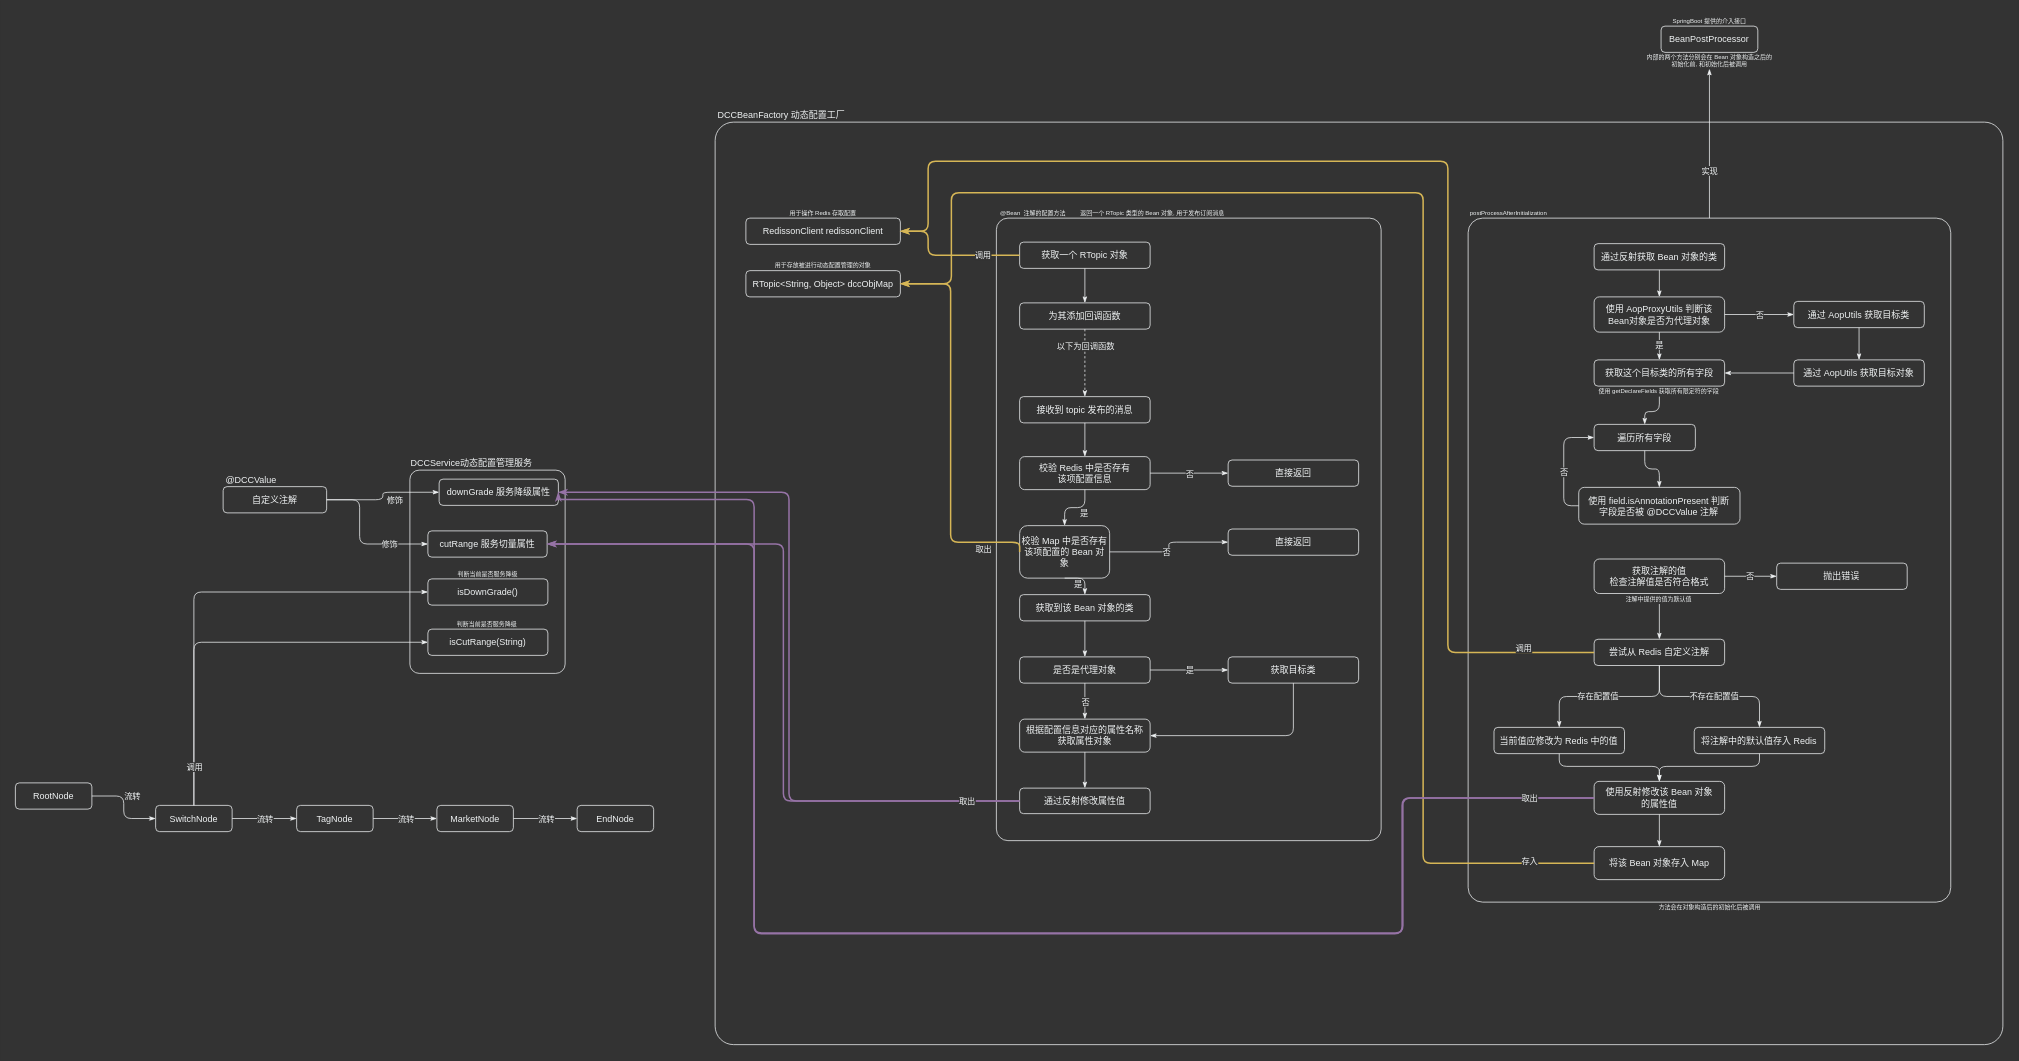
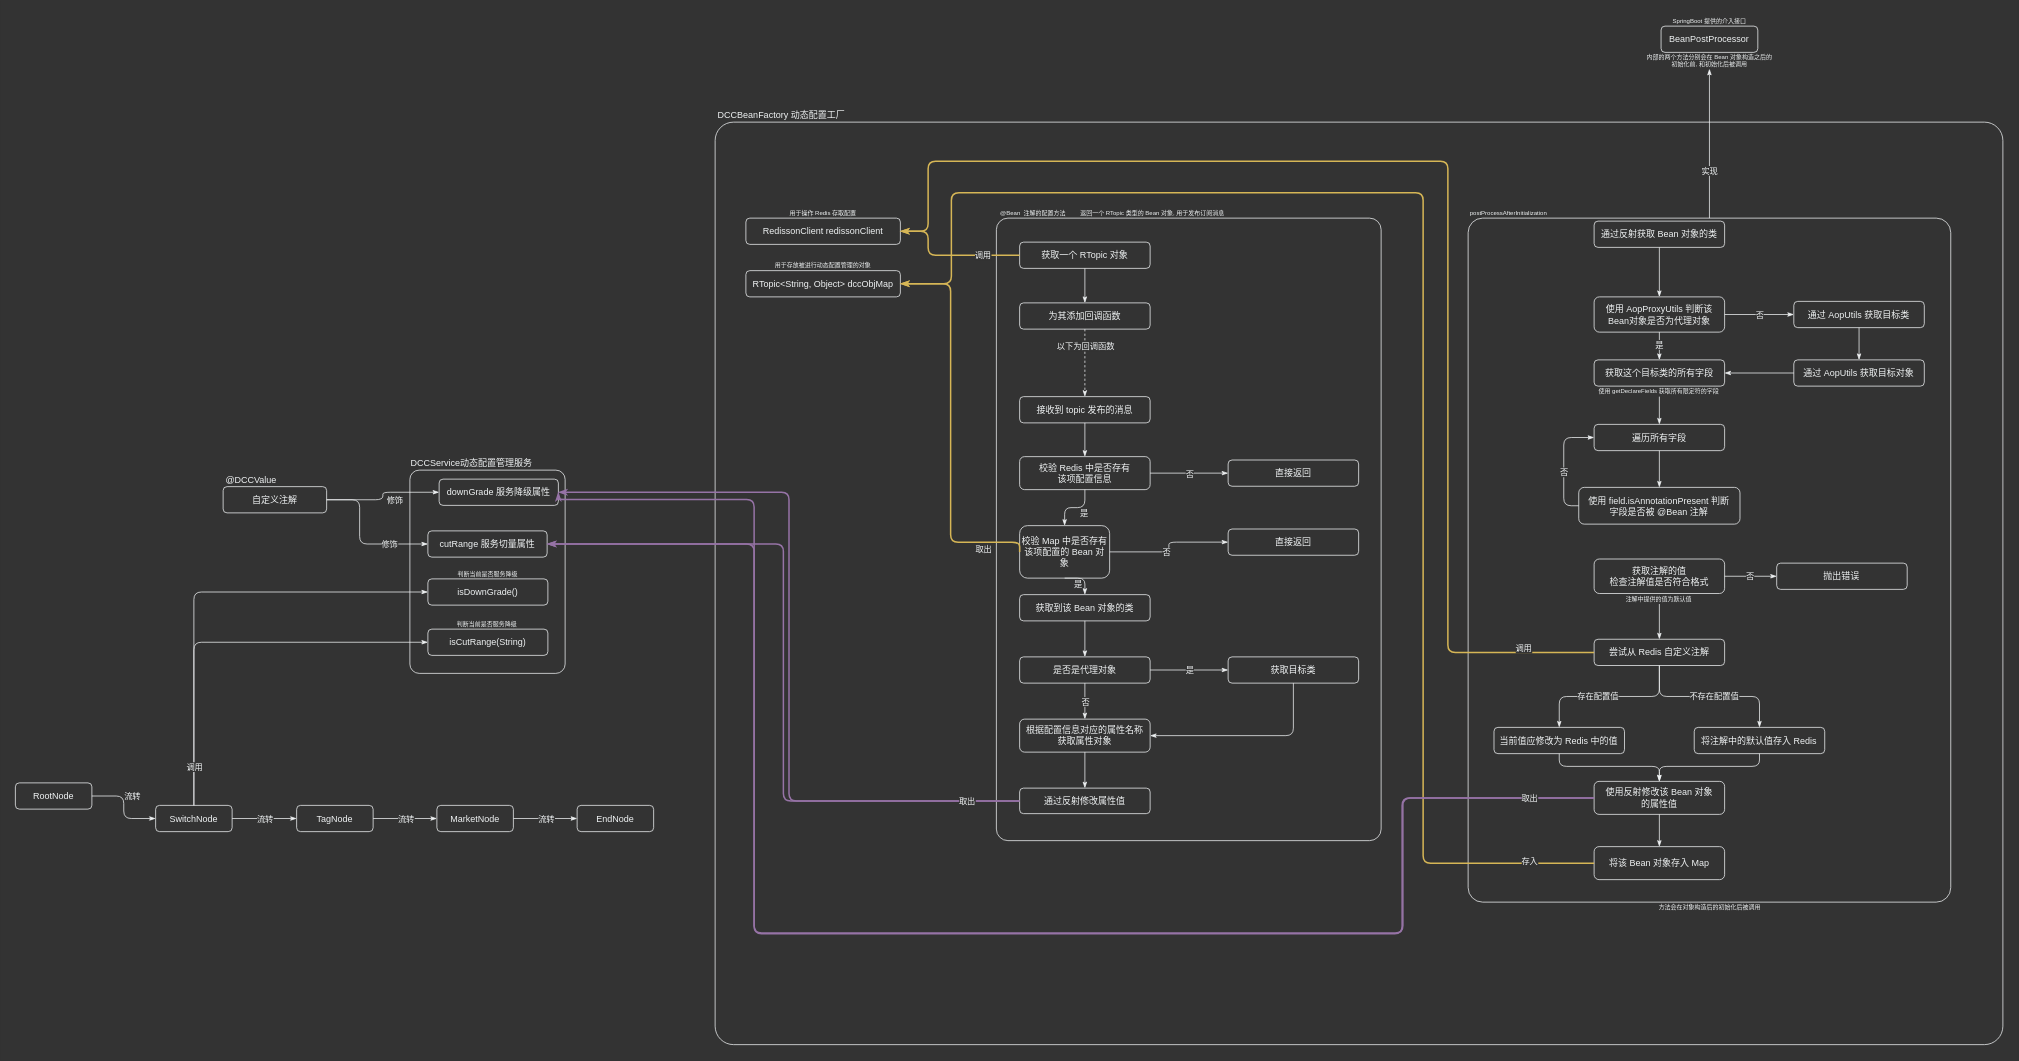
(1659, 257) -> (1659, 234)
(1645, 437) -> (1659, 437)
(1659, 506) -> (1659, 506)
